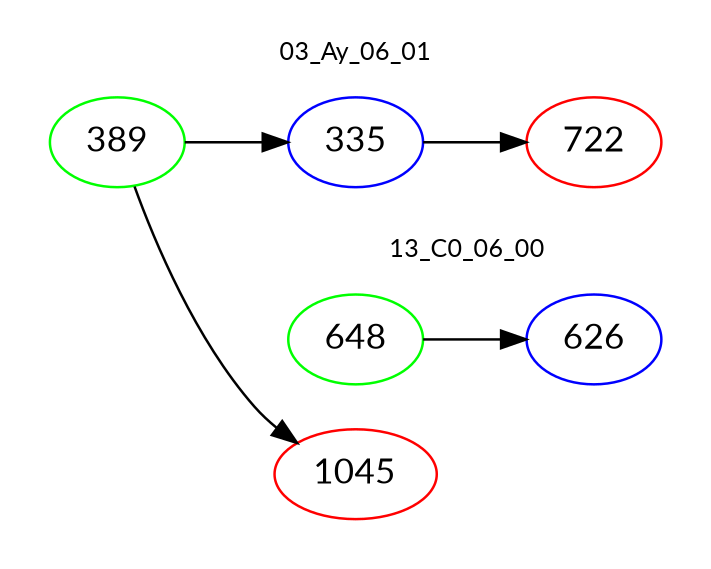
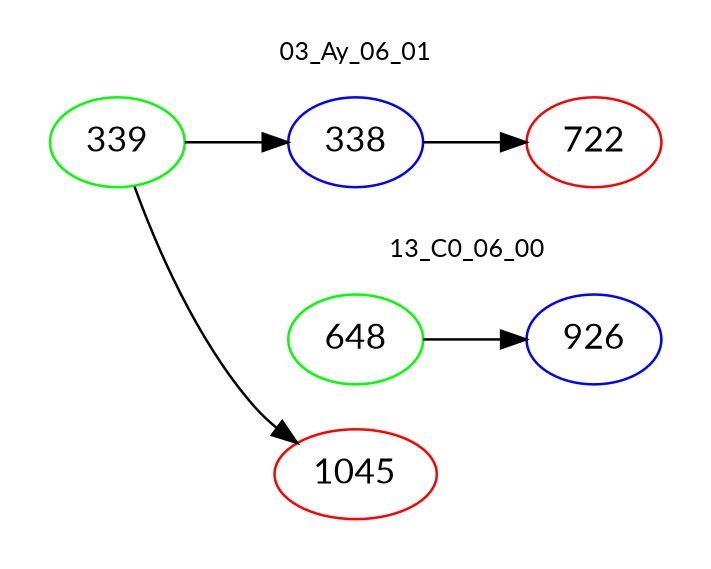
(117, 142) -> (117, 142)
(356, 142) -> (356, 142)
(594, 339) -> (594, 339)
